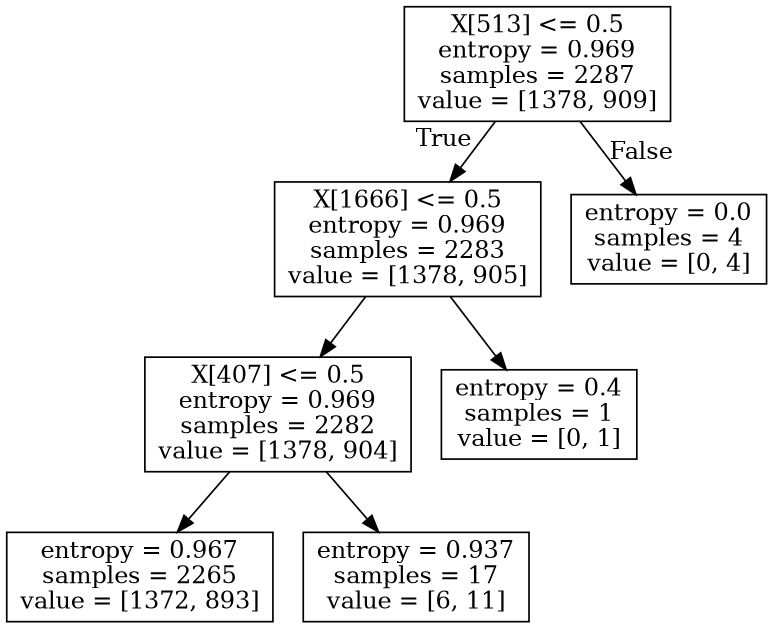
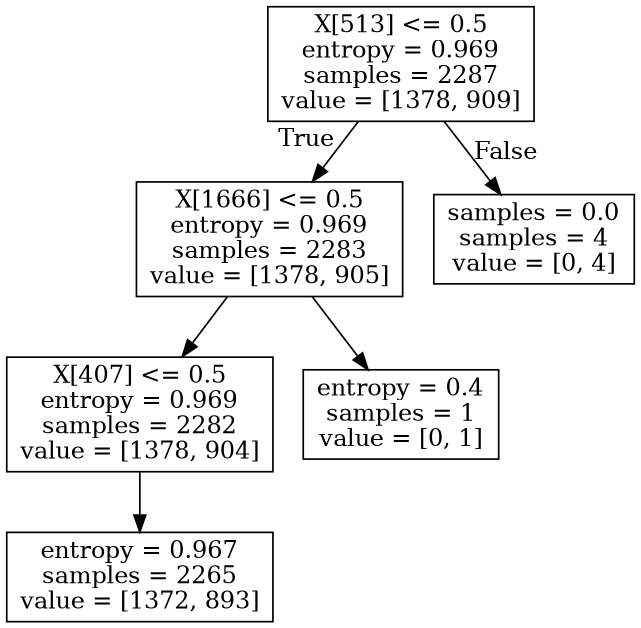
(669, 239) -> (534, 239)
(416, 577) -> none
